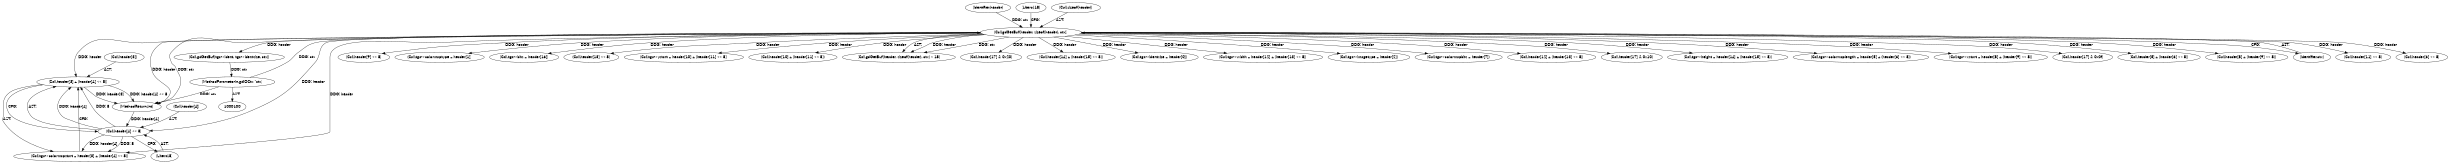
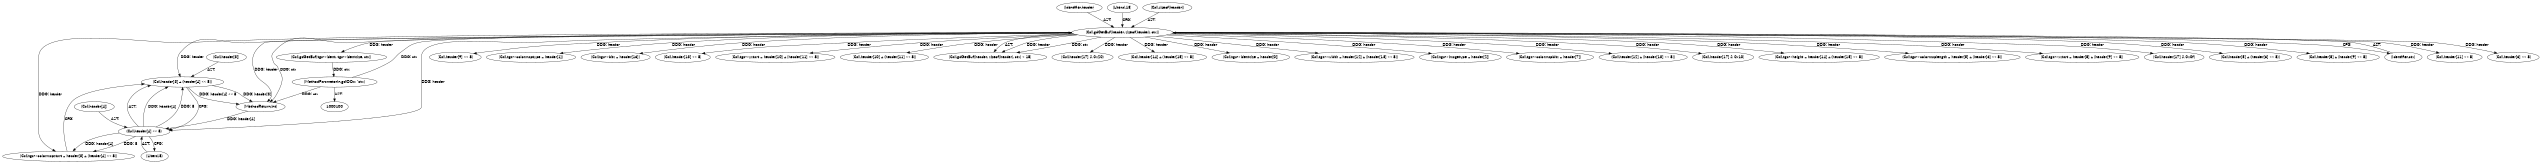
(1020, 20) -> (1108, 20)
(3, 118) -> none
